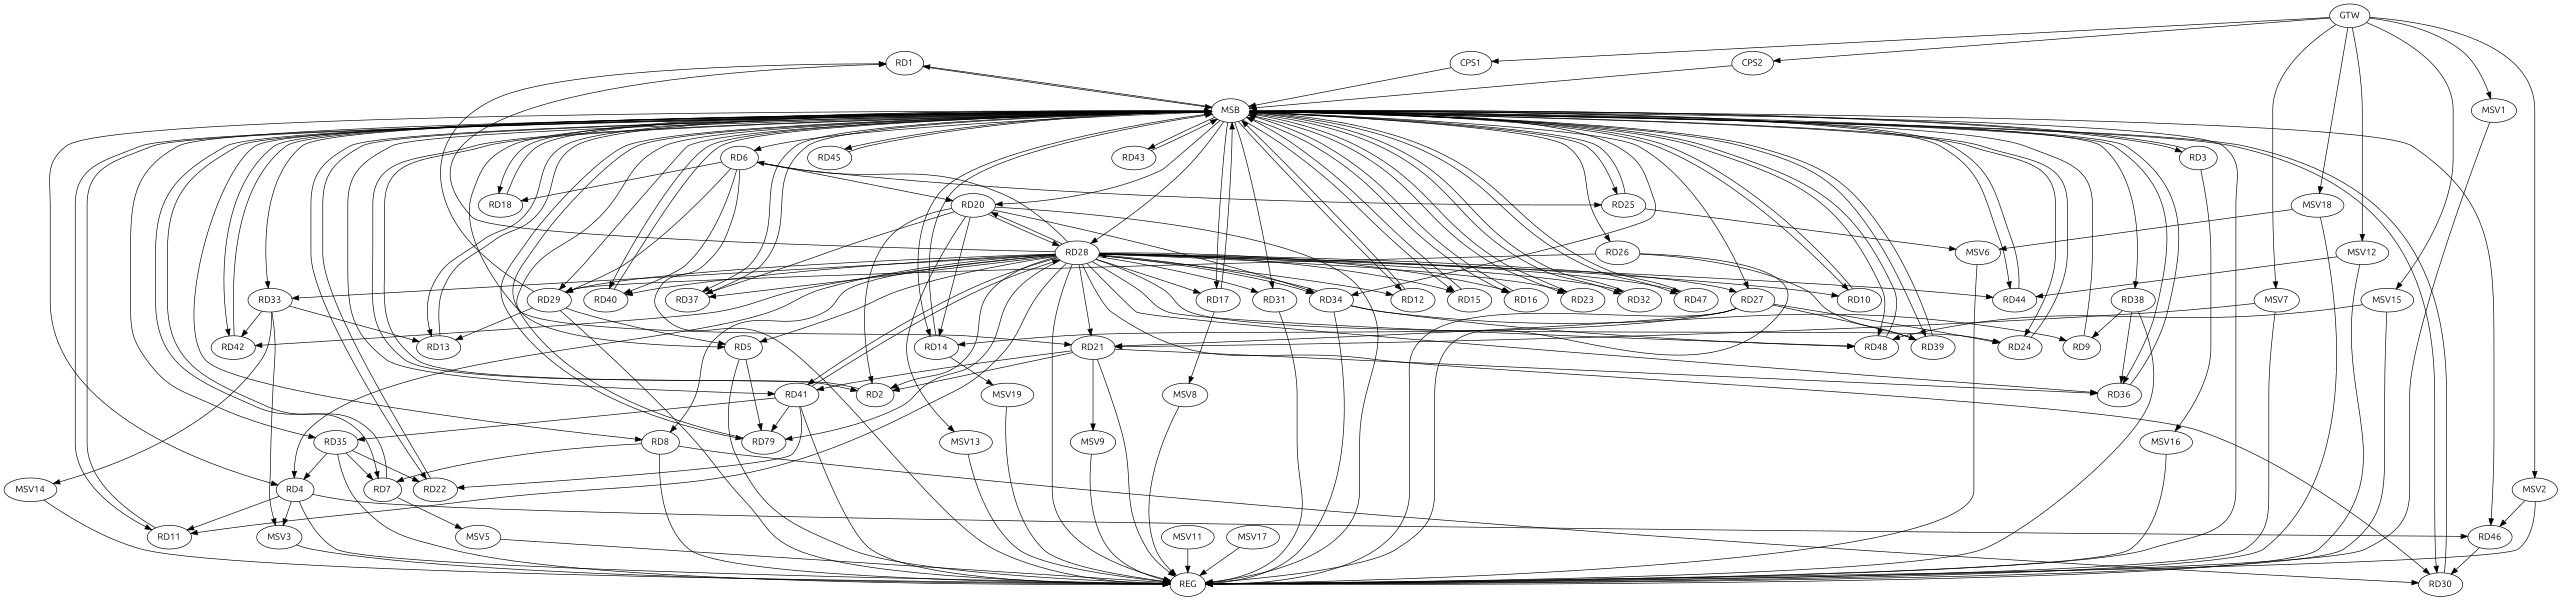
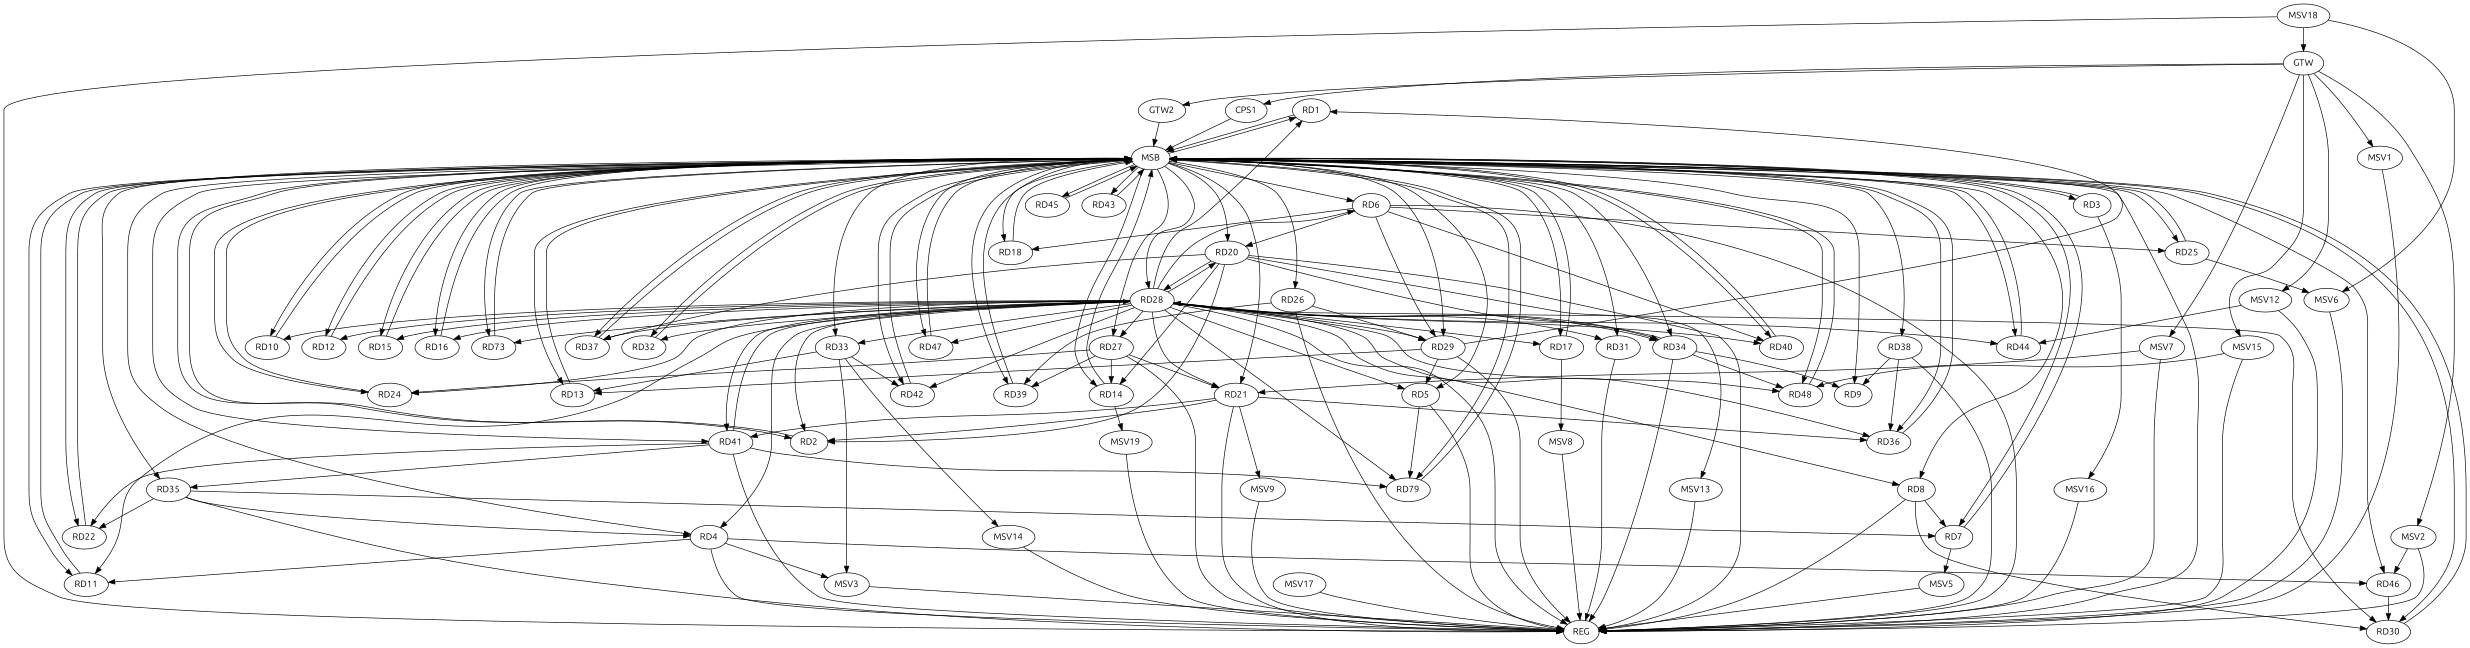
(1753, 63) -> (1162, 111)
(2334, 107) -> (2304, 36)
(1930, 132) -> (1592, 176)
(1583, 300) -> (494, 348)
(1188, 537) -> none
